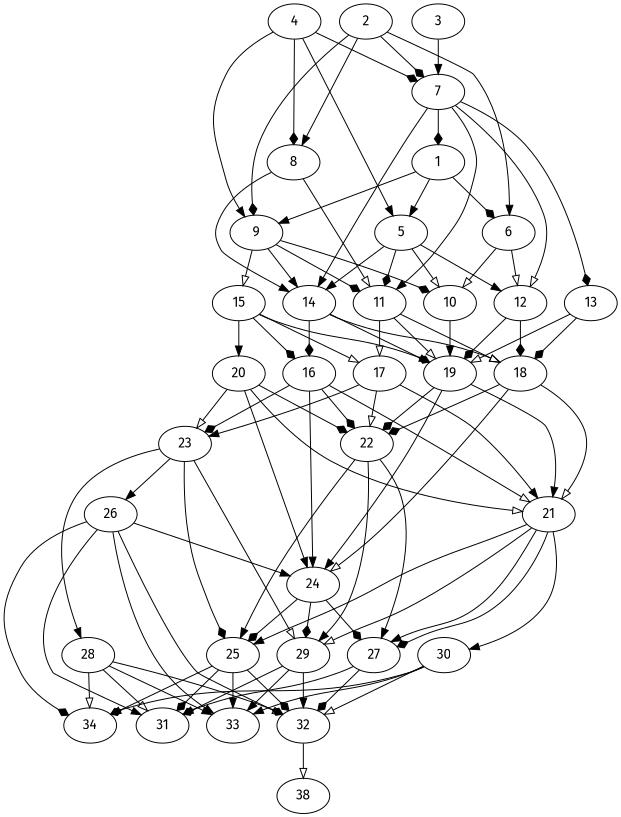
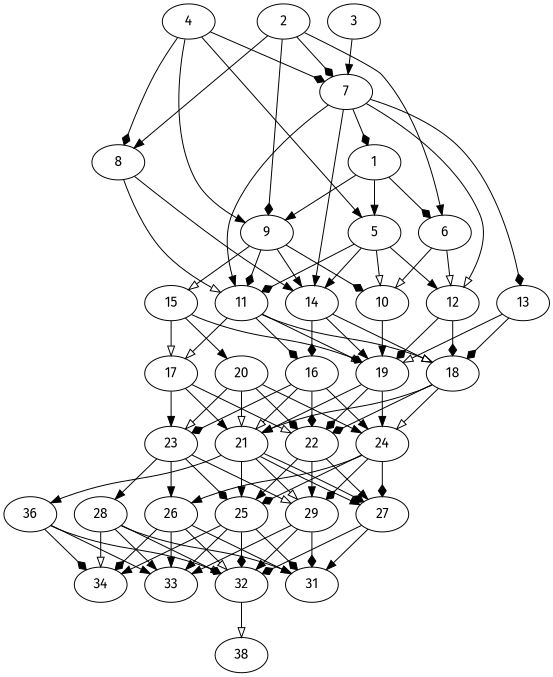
(270, 334) -> (269, 331)
(207, 548) -> (265, 481)
(444, 655) -> (30, 514)
